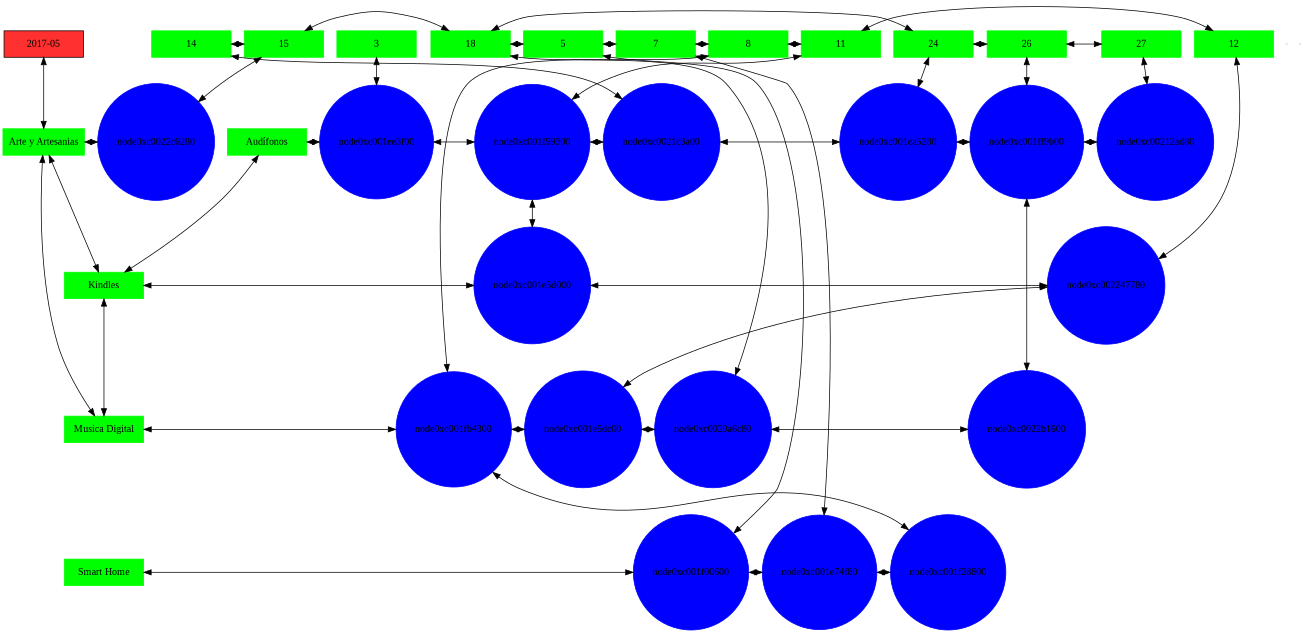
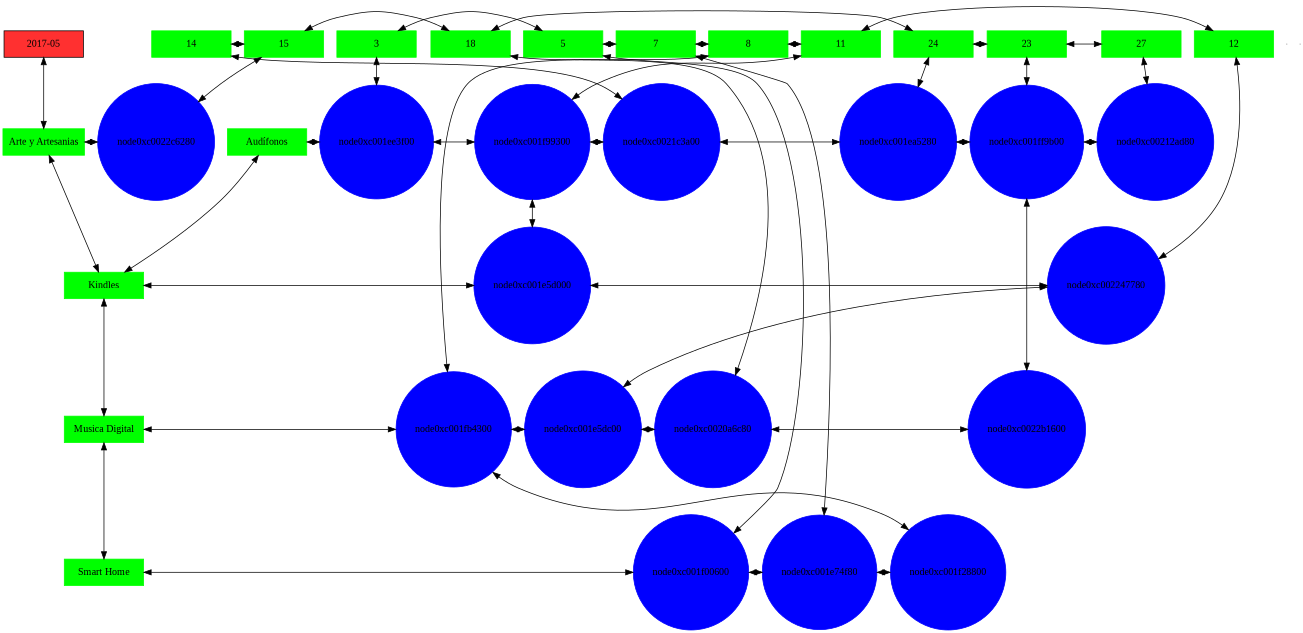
(518, 44) -> (470, 12)
(1027, 44) -> (1027, 44)
(47, 291) -> (104, 501)
